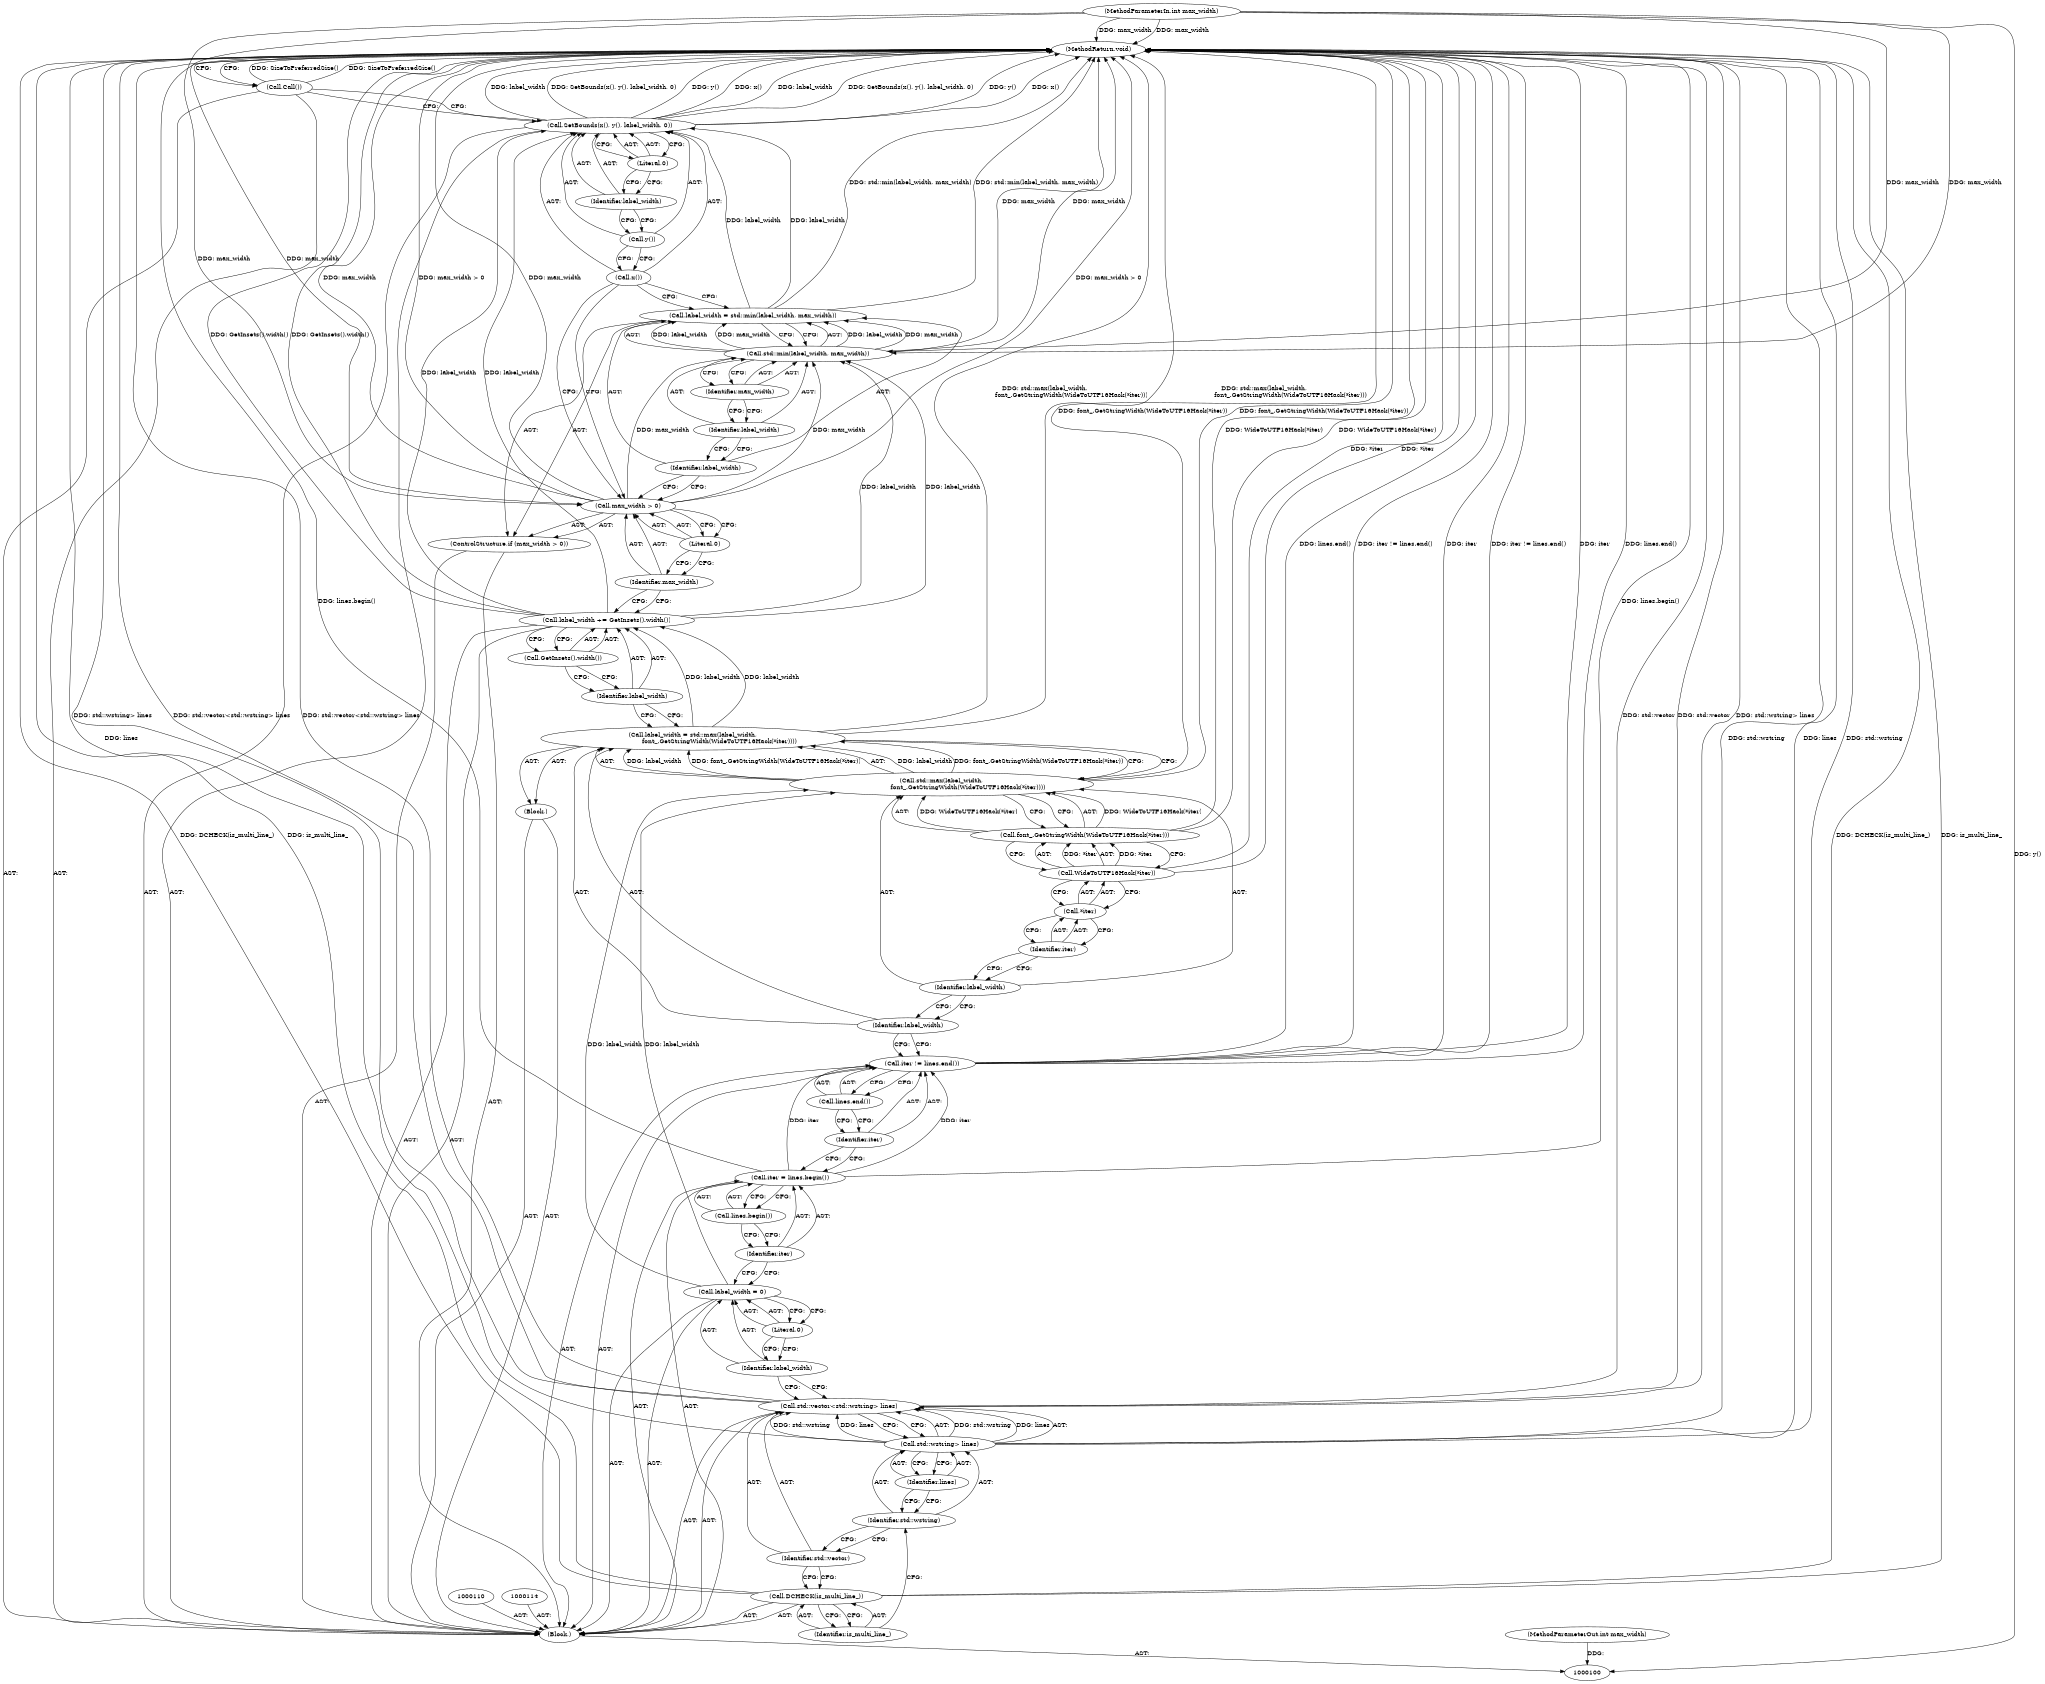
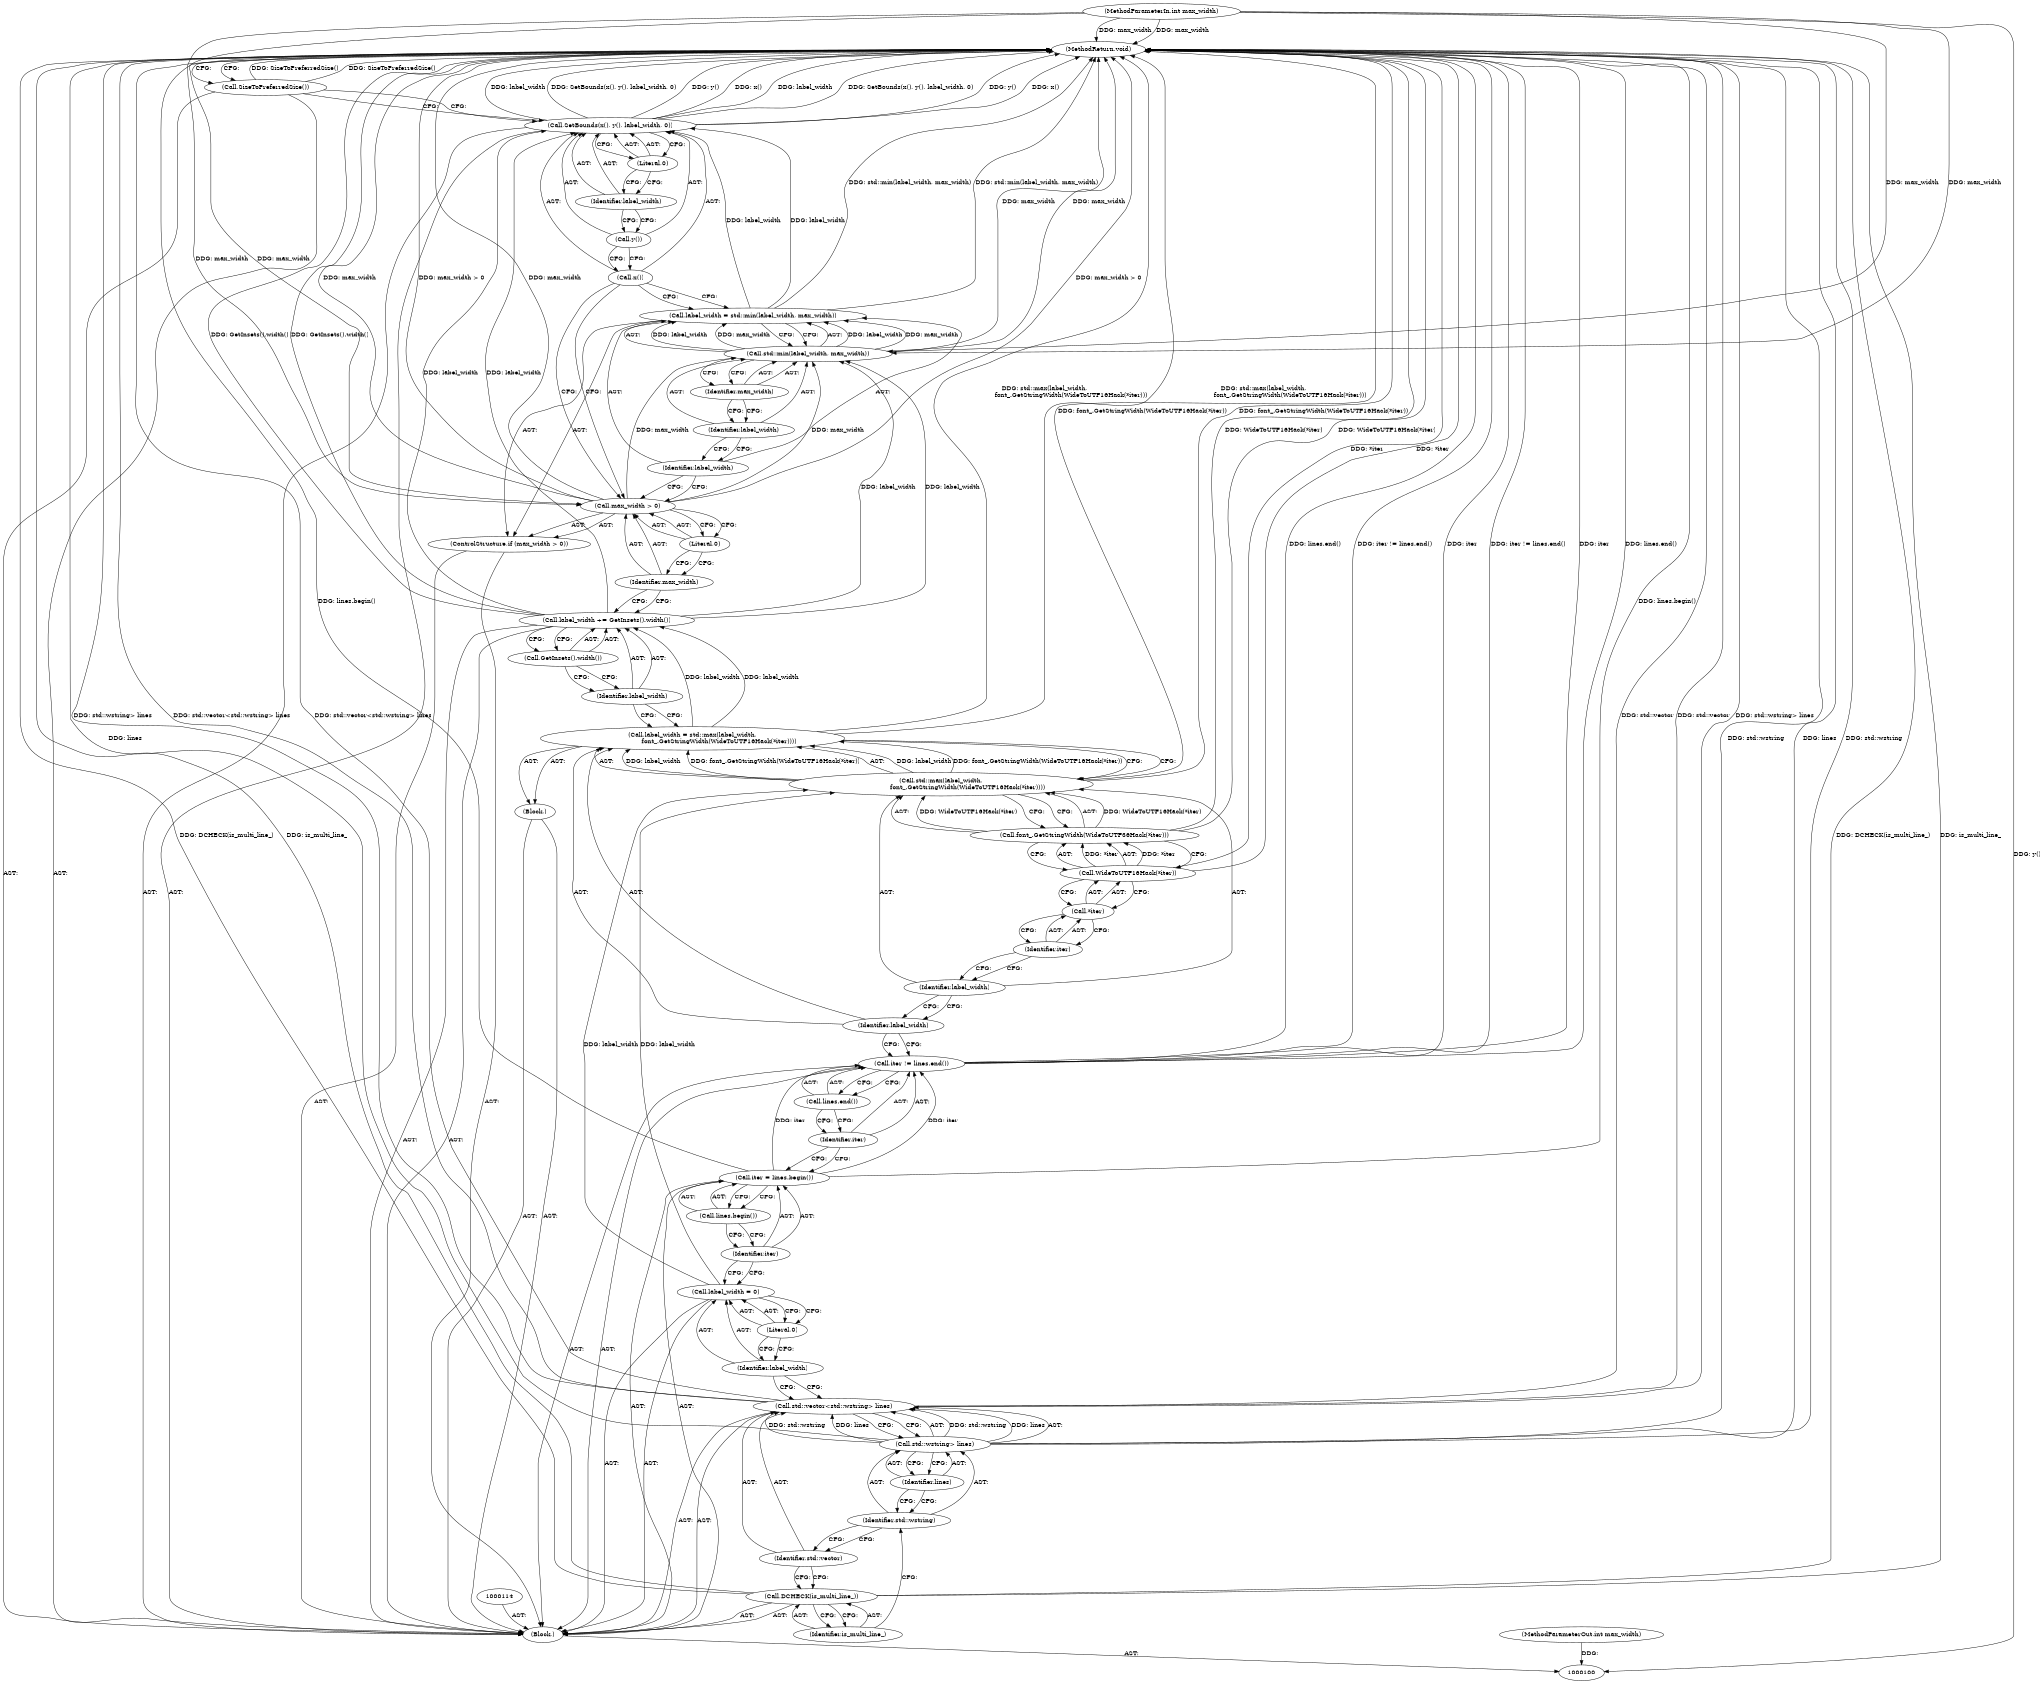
(284, 88) -> (266, 88)
(1085, 835) -> (1085, 835)
(471, 1597) -> none
